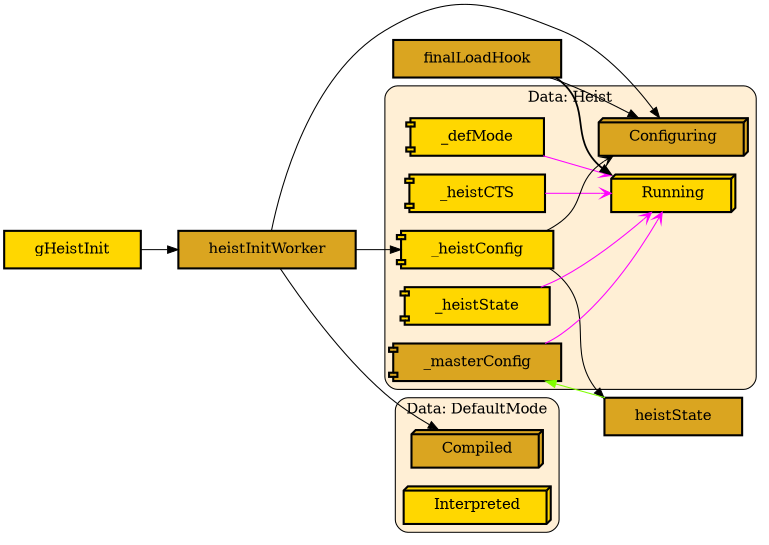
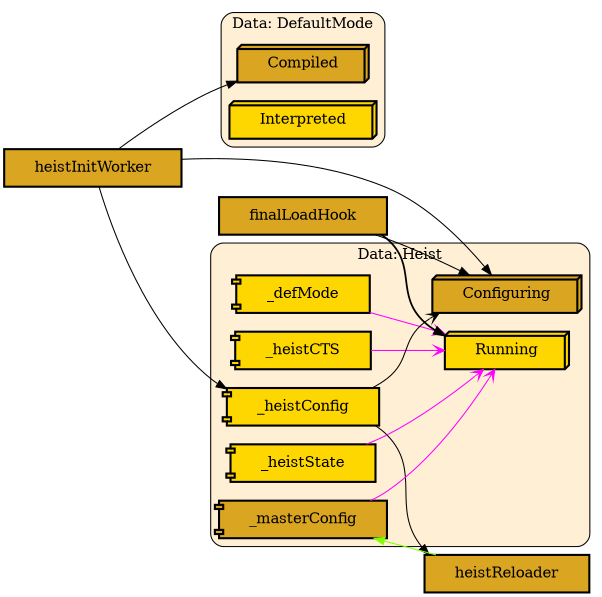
(72, 250) -> none
(673, 417) -> (507, 574)
